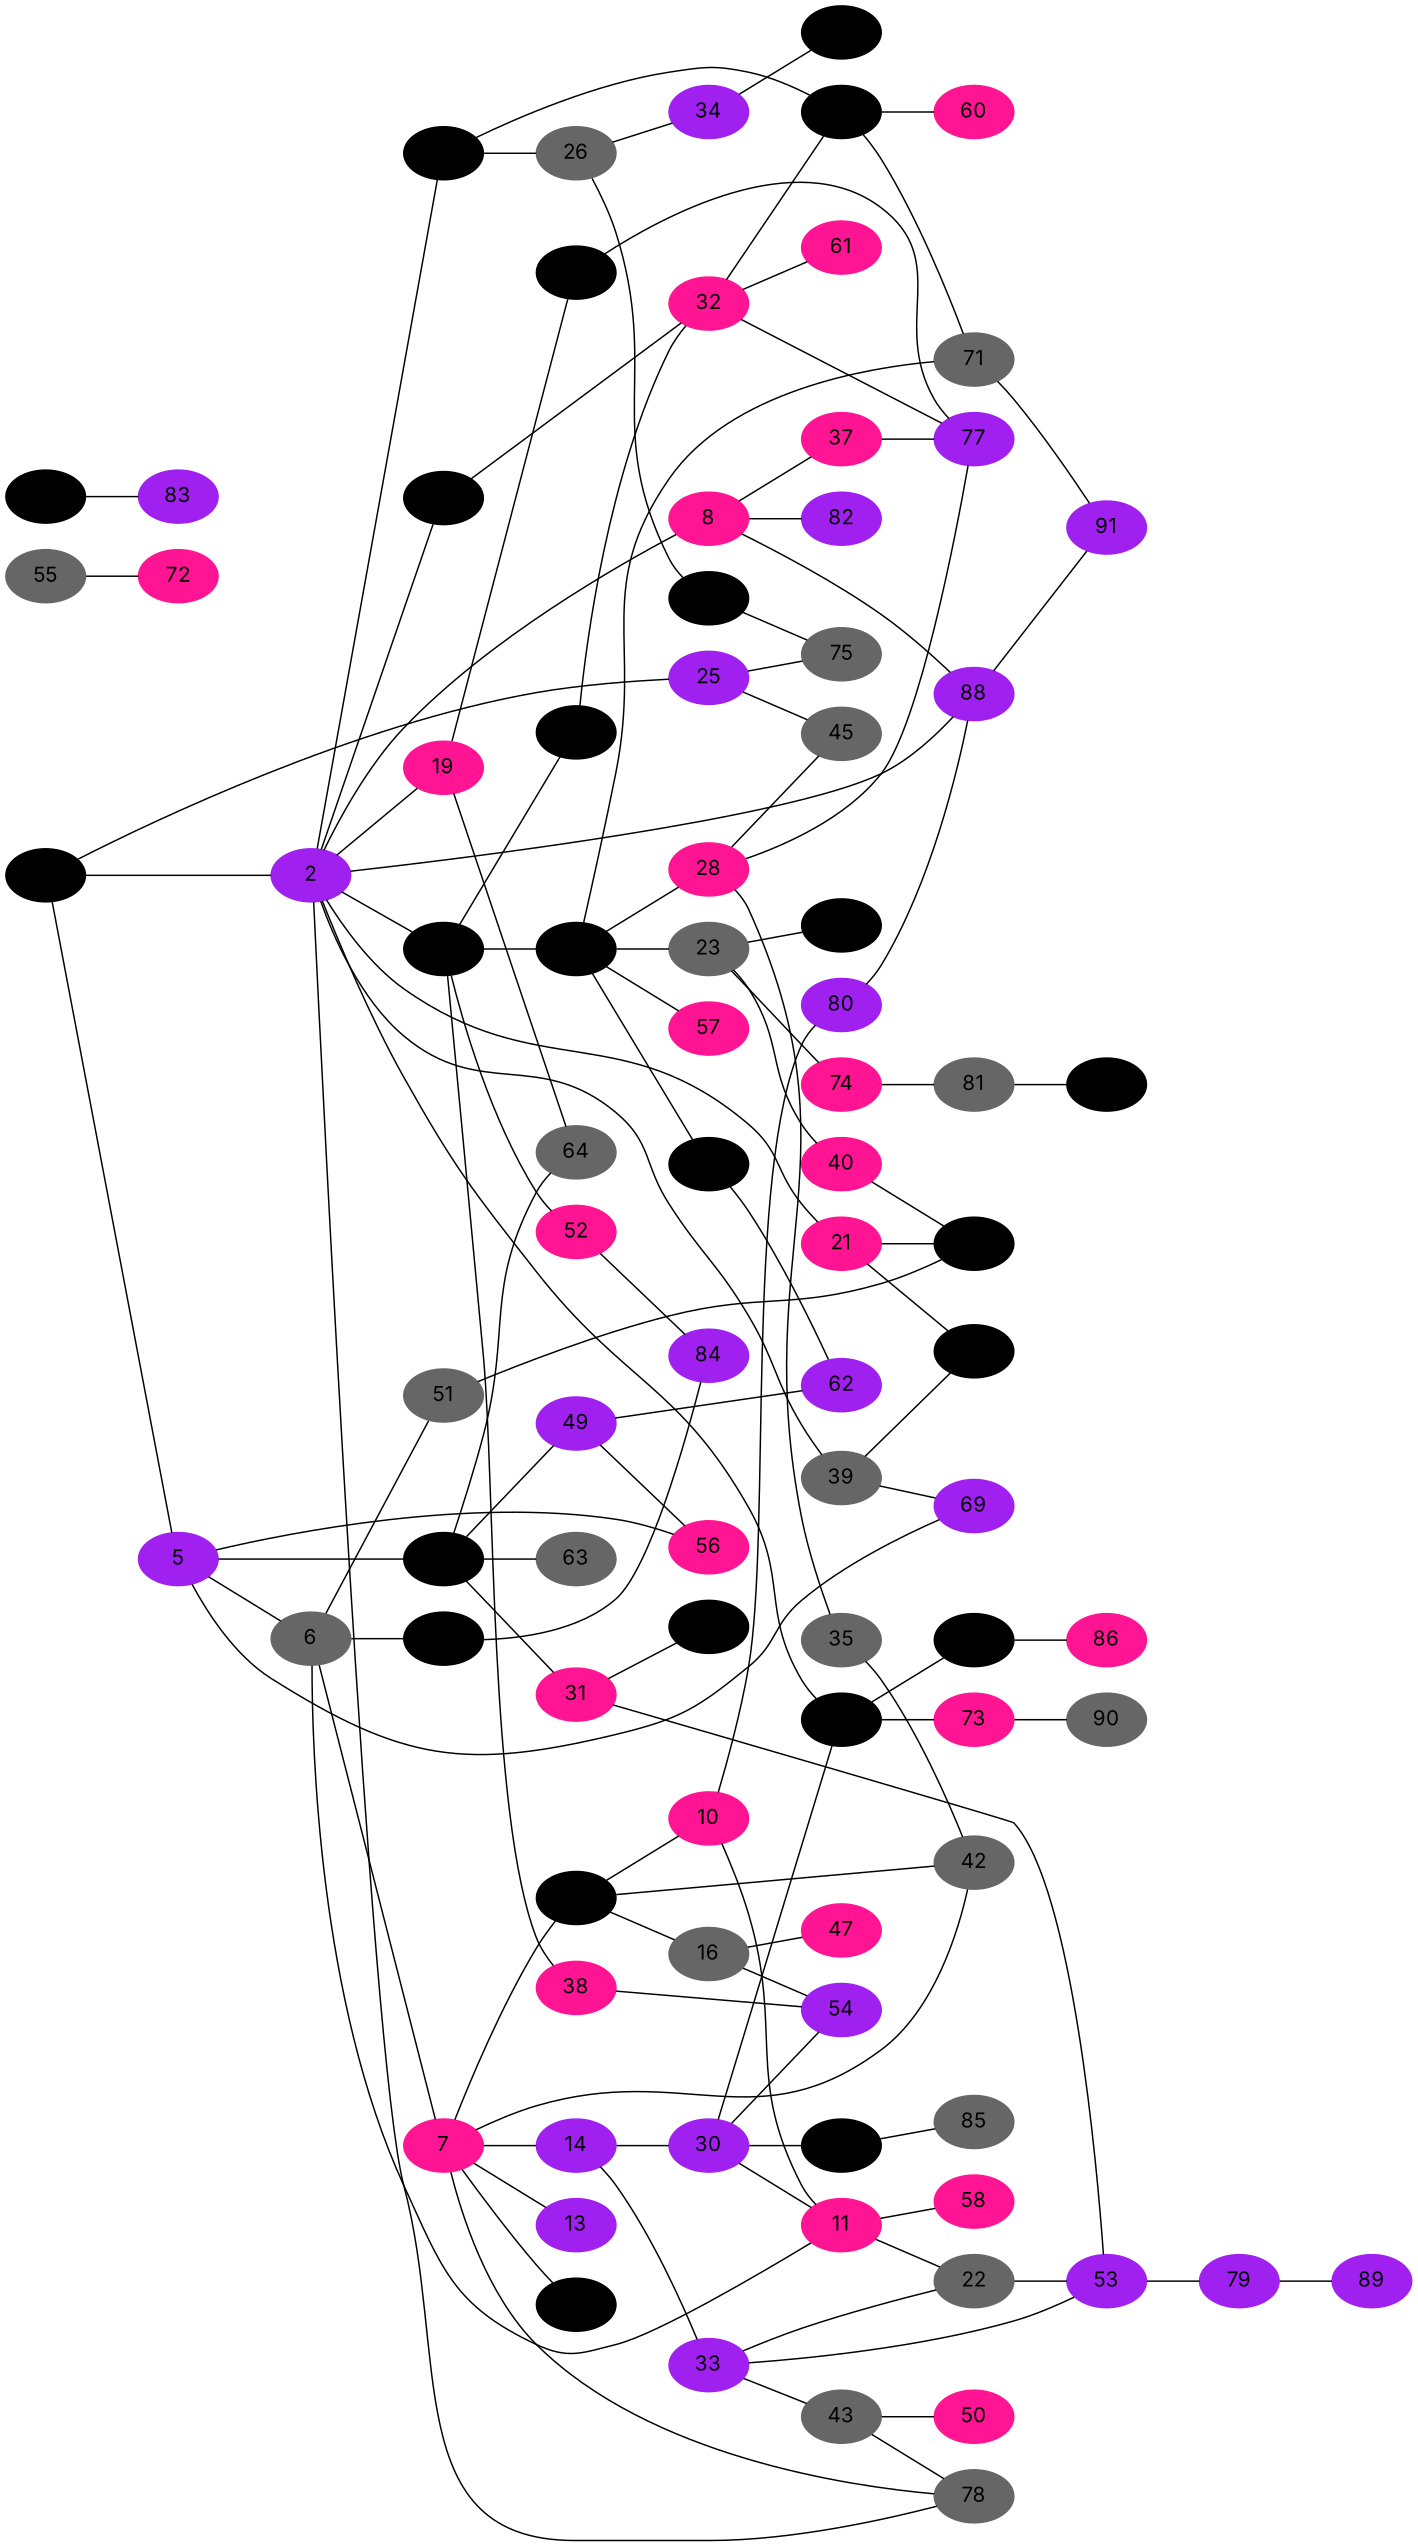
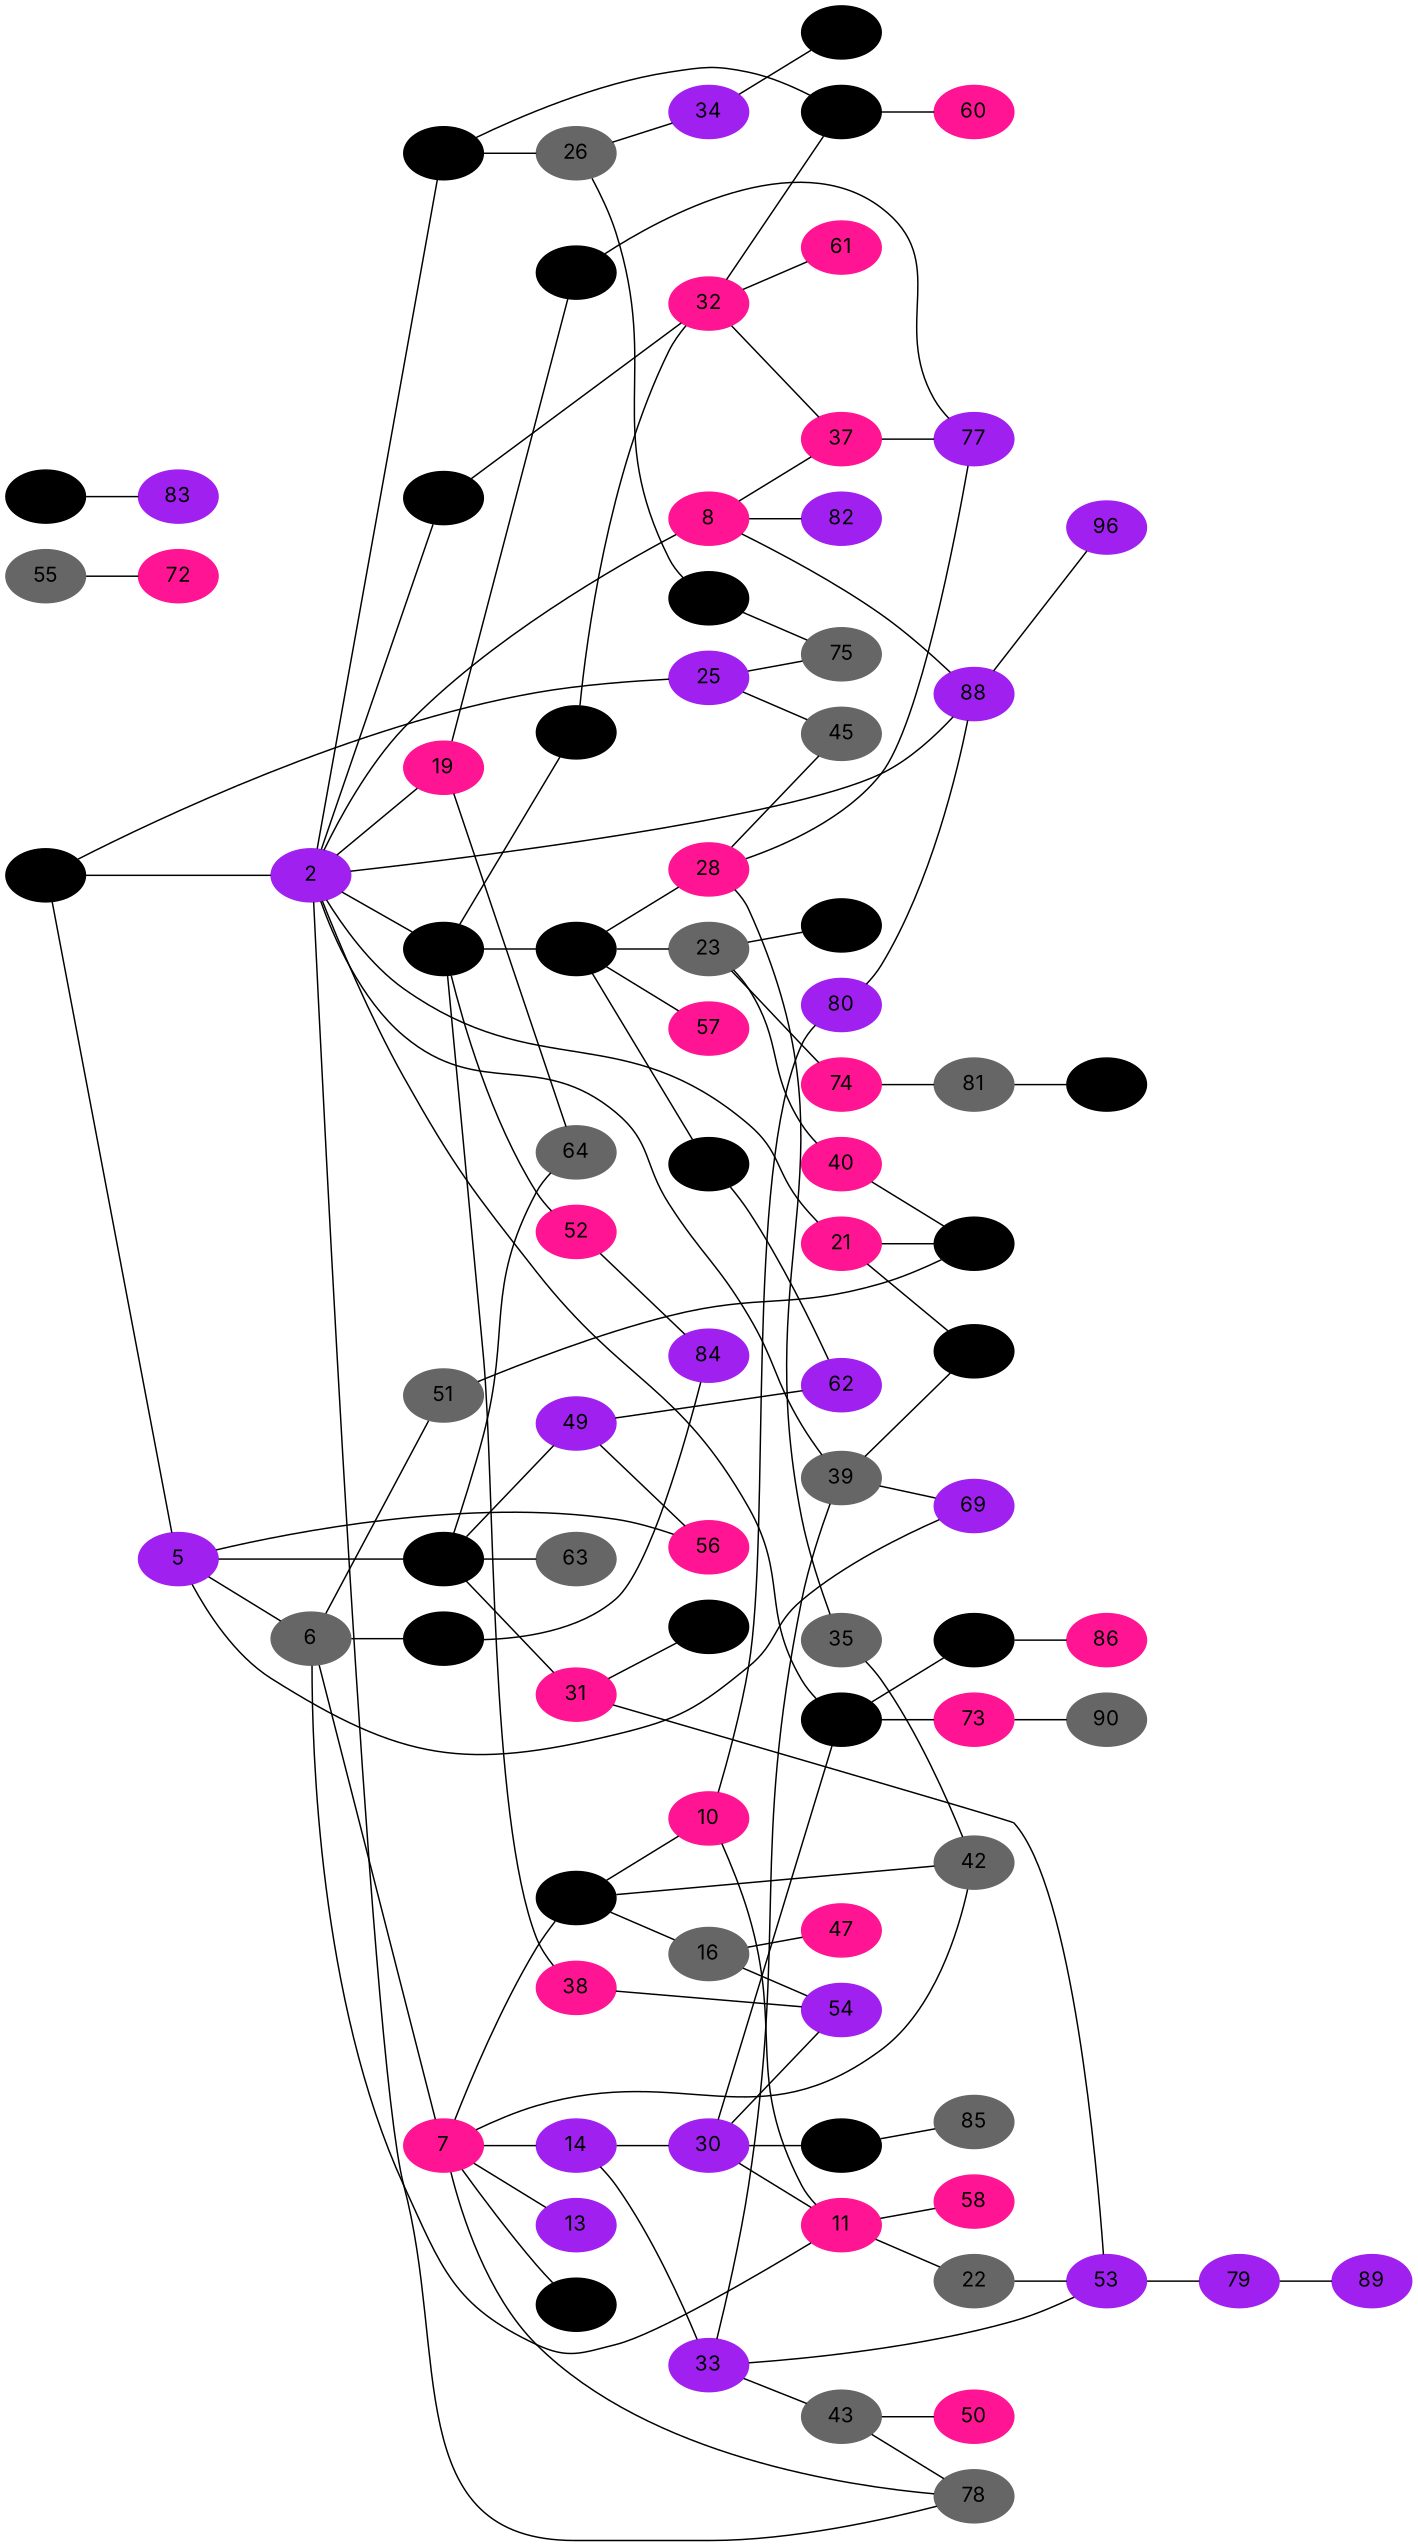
(974, 360) -> none
(836, 369) -> (775, 372)
(1107, 528) -> (1107, 528)
(838, 2317) -> (770, 1899)
